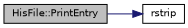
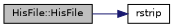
(56, 14) -> (48, 14)
